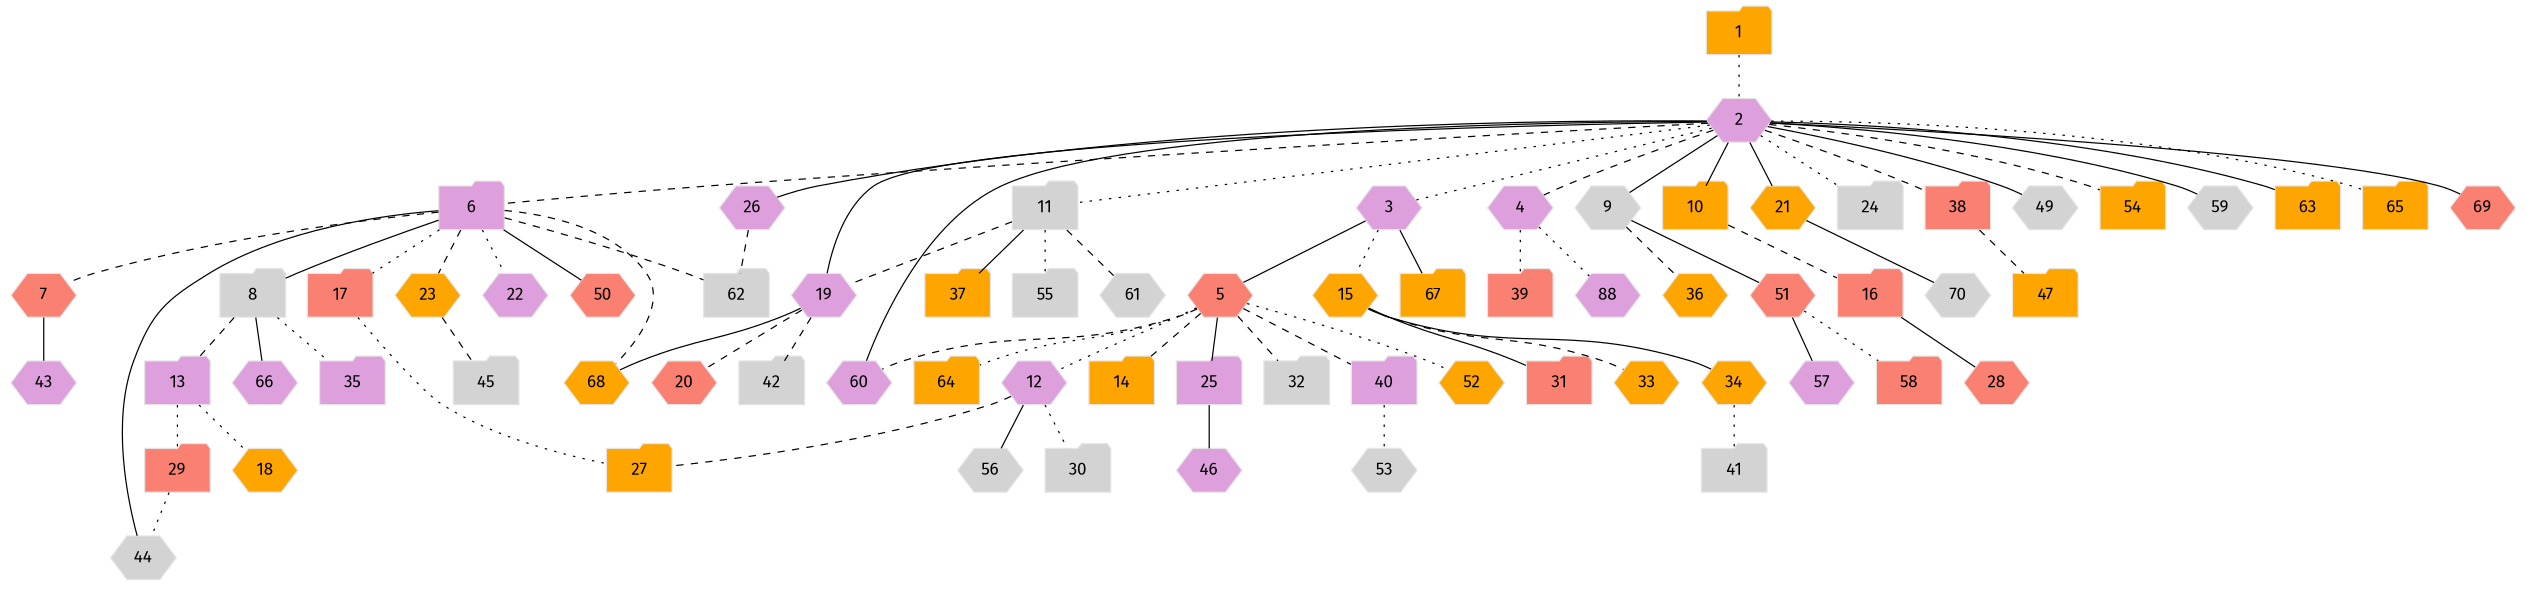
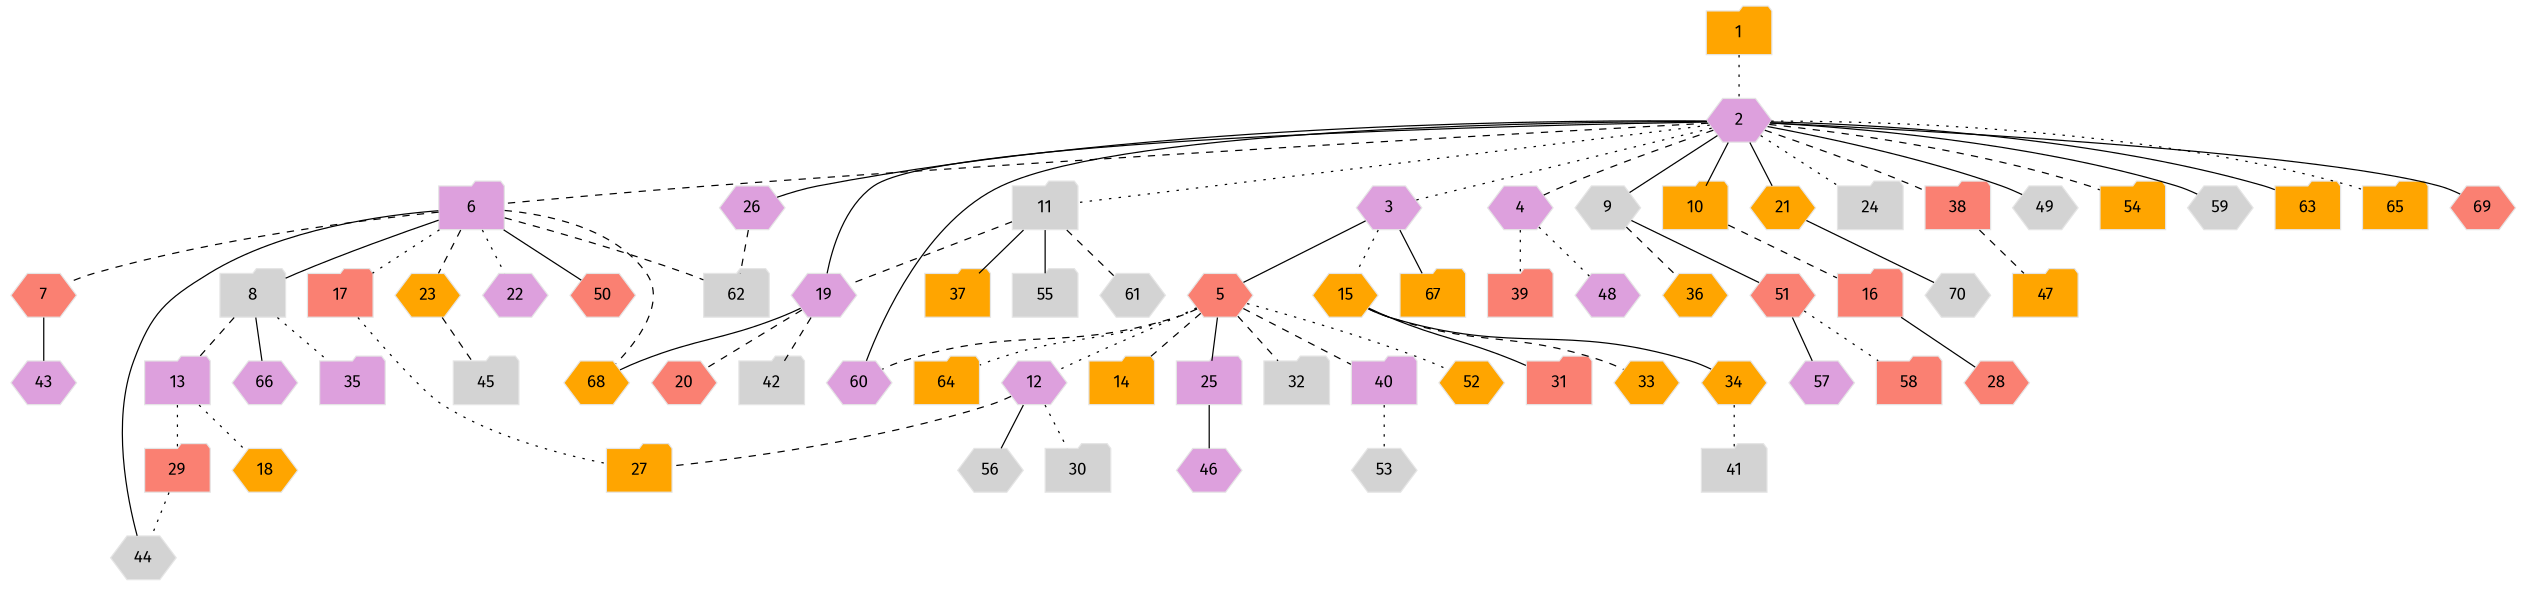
(1045, 252) -> (1045, 252)
(1608, 295) -> (1608, 295)
